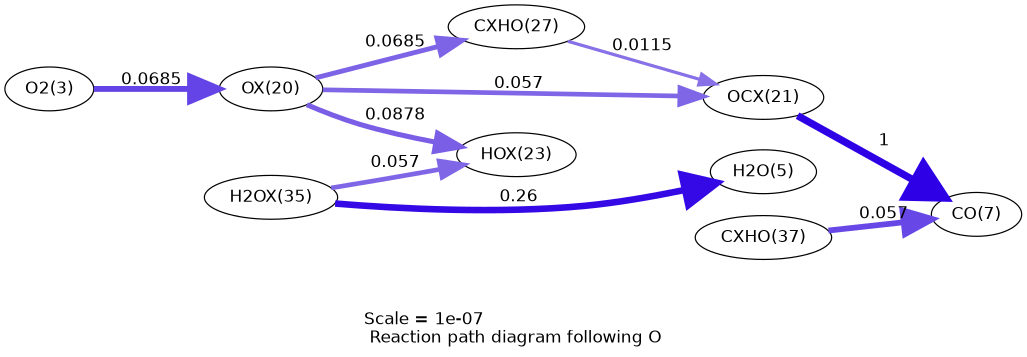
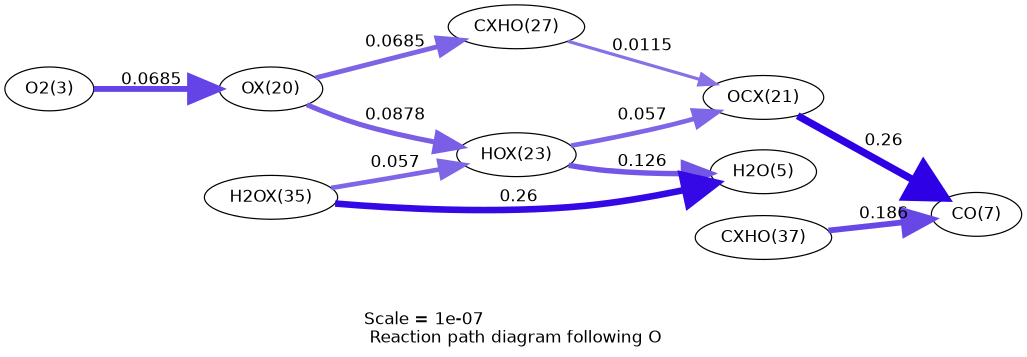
(501, 93) -> (633, 133)
(881, 141) -> (881, 141)
none -> (626, 172)
(881, 214) -> (881, 214)
